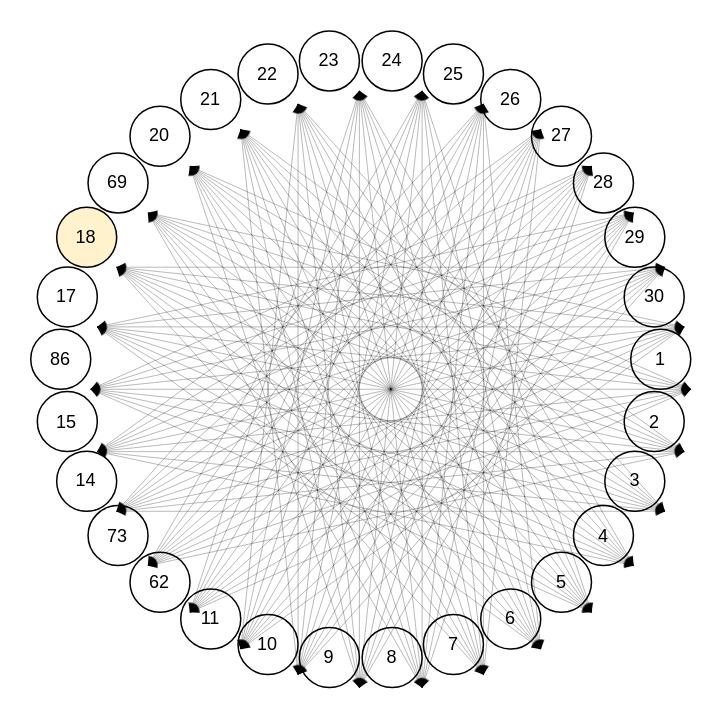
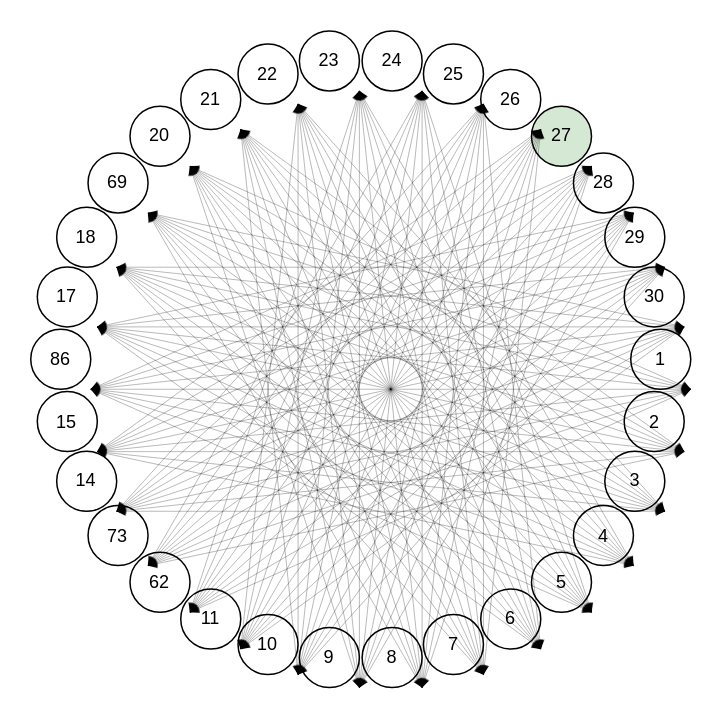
(561, 136) -> (561, 136)
(87, 237) -> (87, 237)
